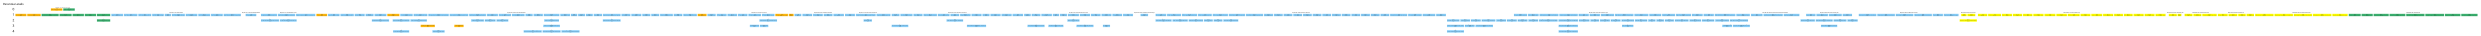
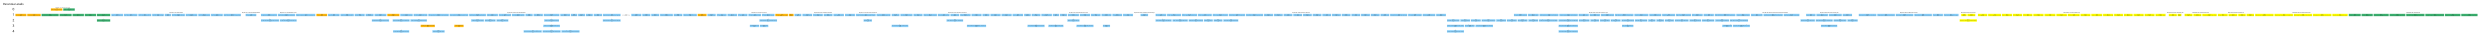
(626, 15) -> (626, 15)
